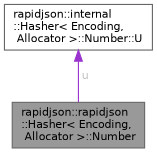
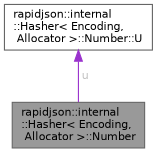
(78, 125) -> (78, 125)
